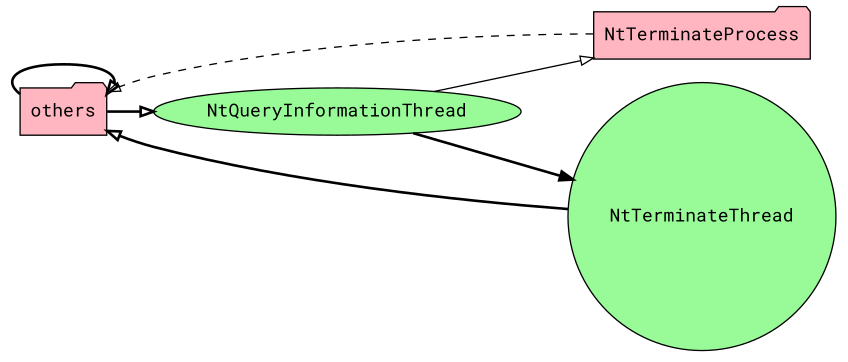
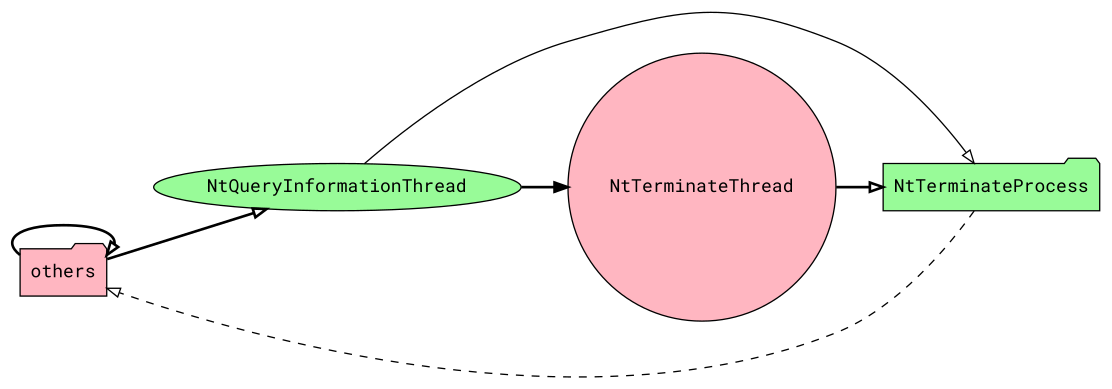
(702, 35) -> (991, 187)
(342, 184) -> (853, 187)
(702, 217) -> (702, 187)
